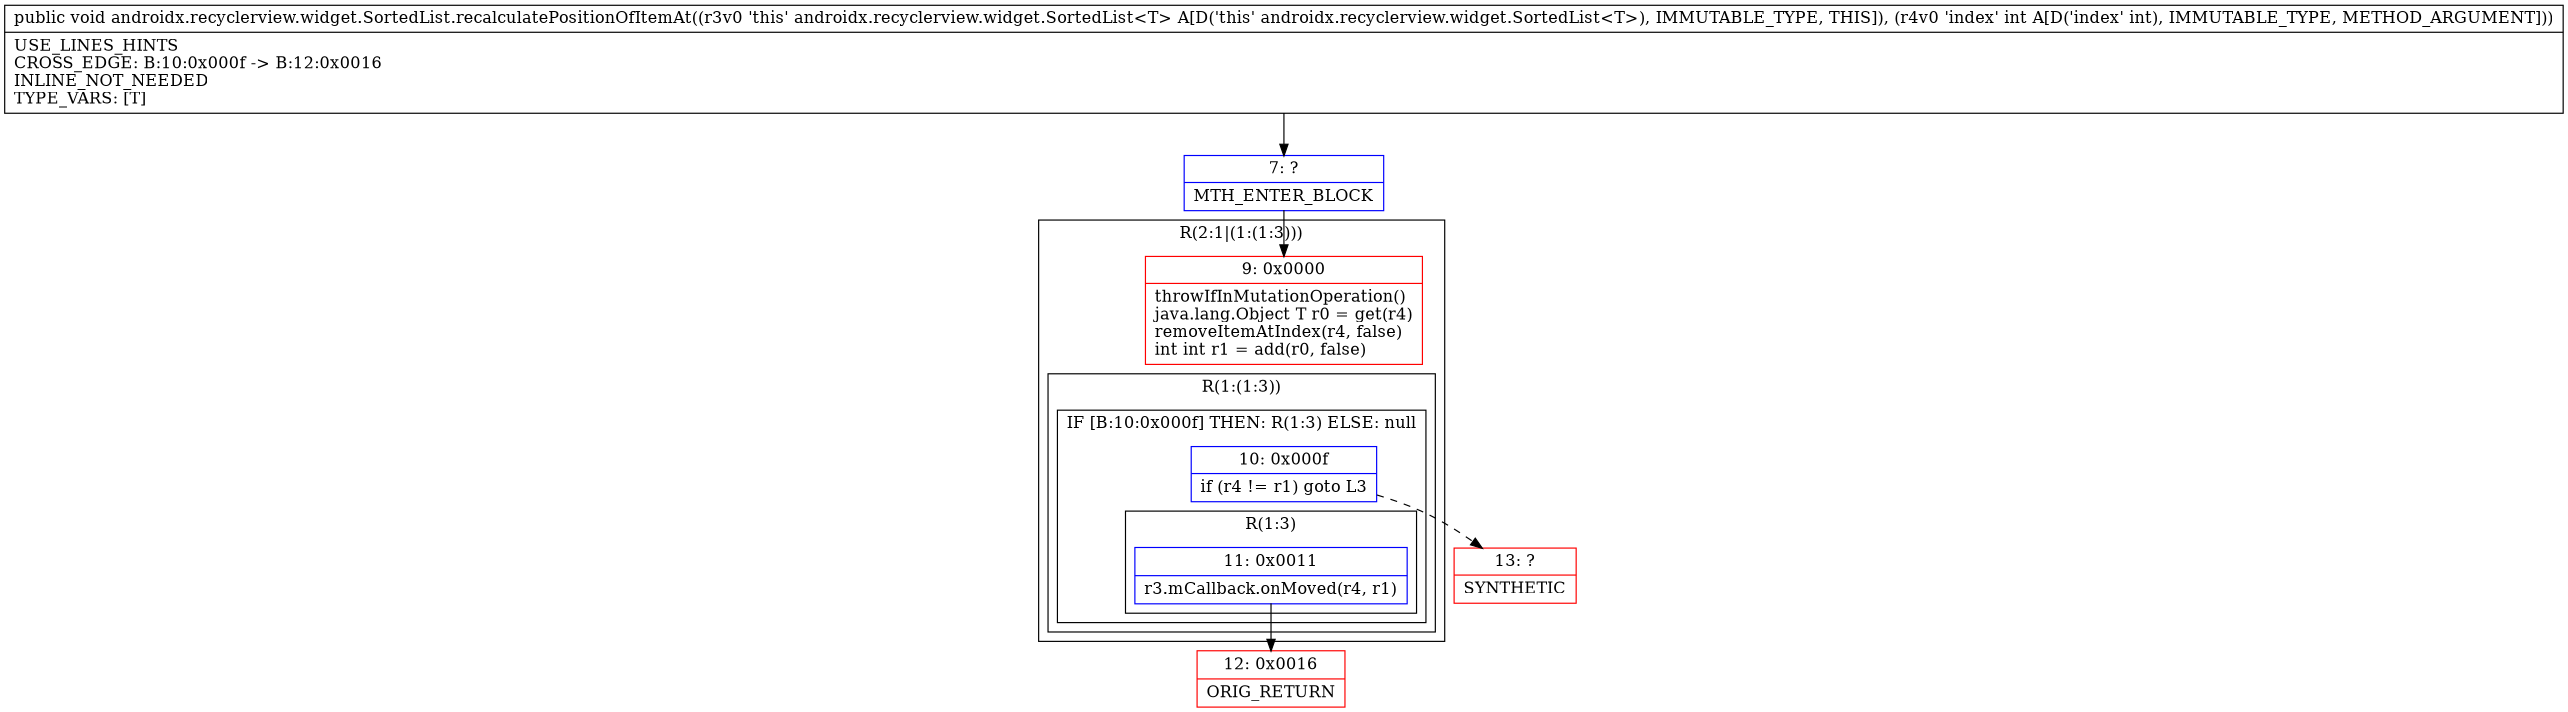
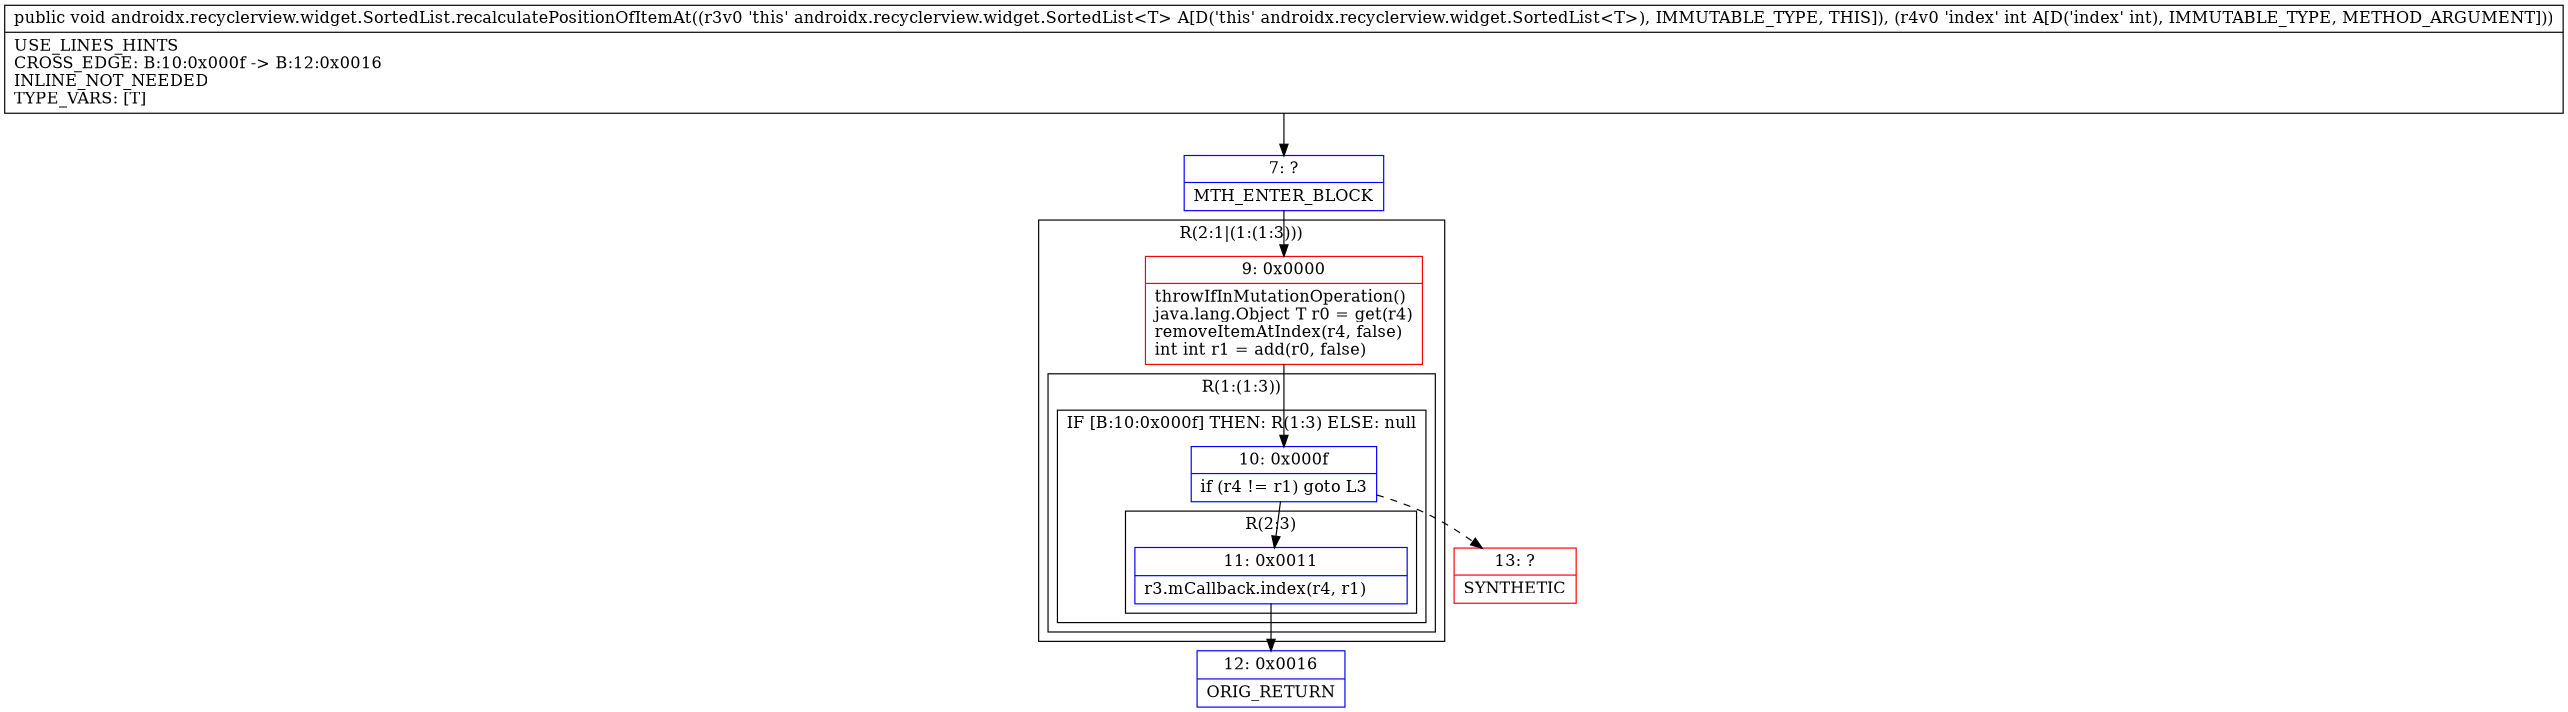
none -> (1284, 400)
none -> (1278, 519)
(1271, 525) -> (1271, 525)
(1271, 589) -> (1256, 589)
(1271, 679) -> (1271, 679)
